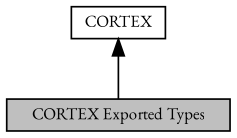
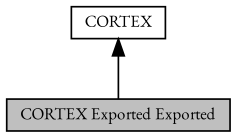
(118, 115) -> (118, 115)
